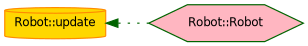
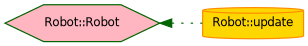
(133, 23) -> (187, 23)
